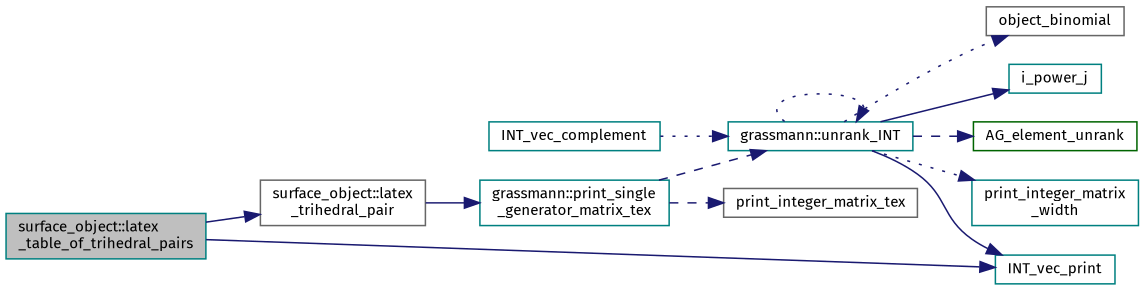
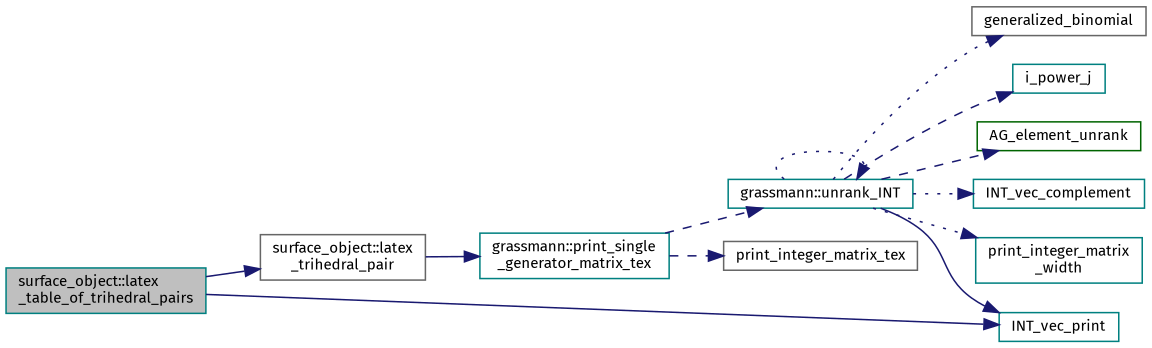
(1055, 21) -> (1059, 21)
(937, 108) -> (919, 134)
(686, 136) -> (935, 194)
